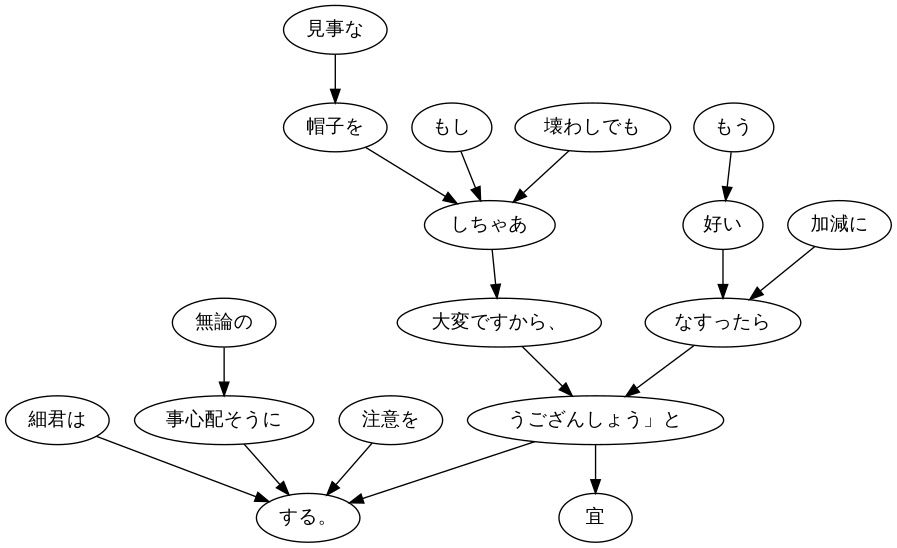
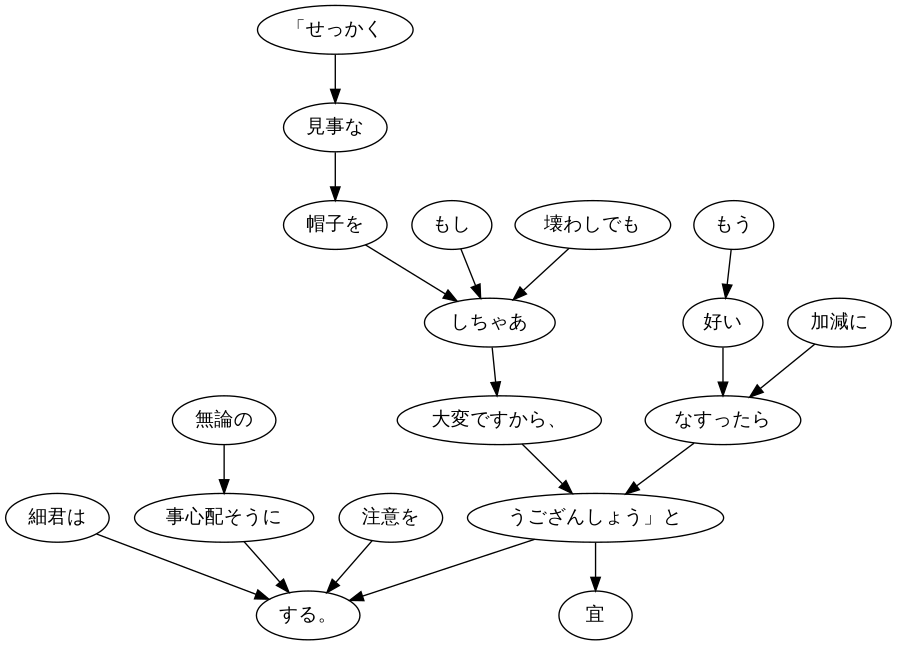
none -> (335, 30)
